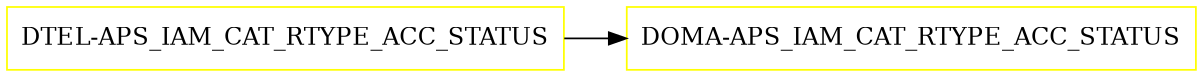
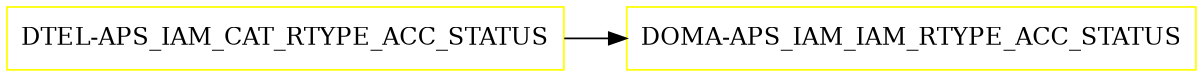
(911, 38) -> (911, 38)
